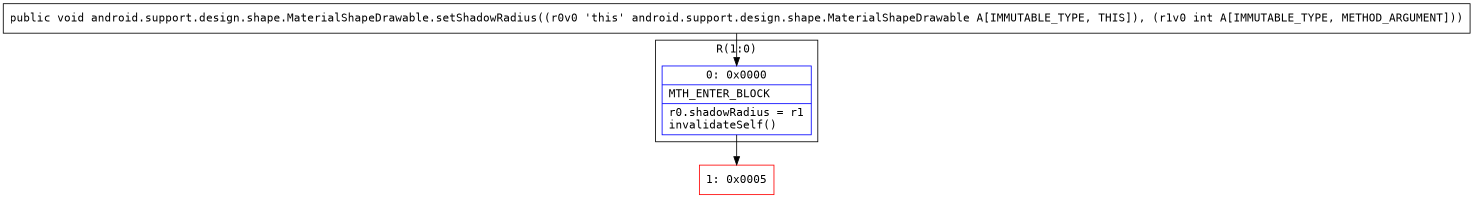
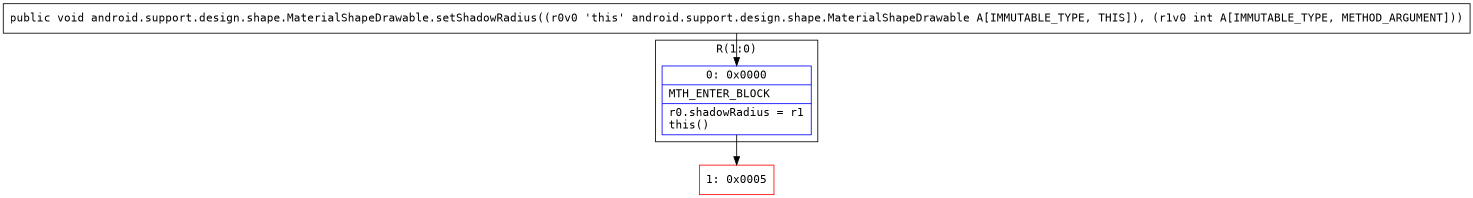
(723, 125) -> (689, 125)
